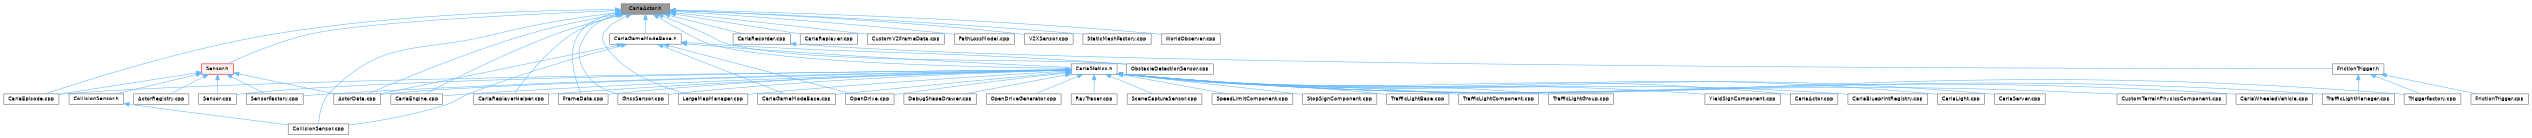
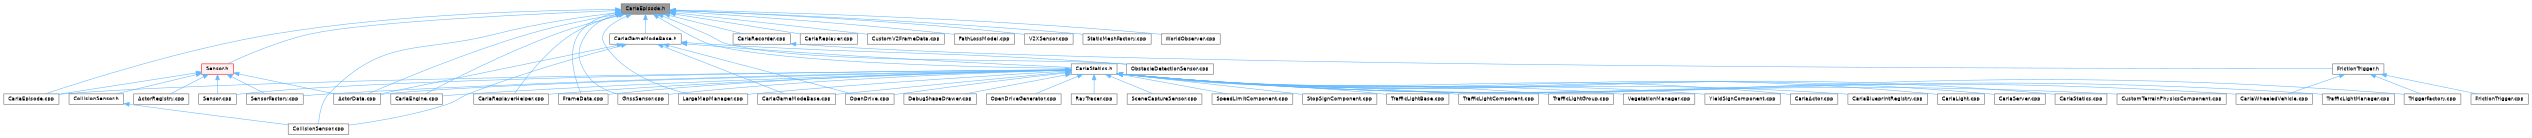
(645, 9) -> (645, 9)
(2358, 87) -> (2314, 85)
none -> (1659, 99)
none -> (2081, 99)
